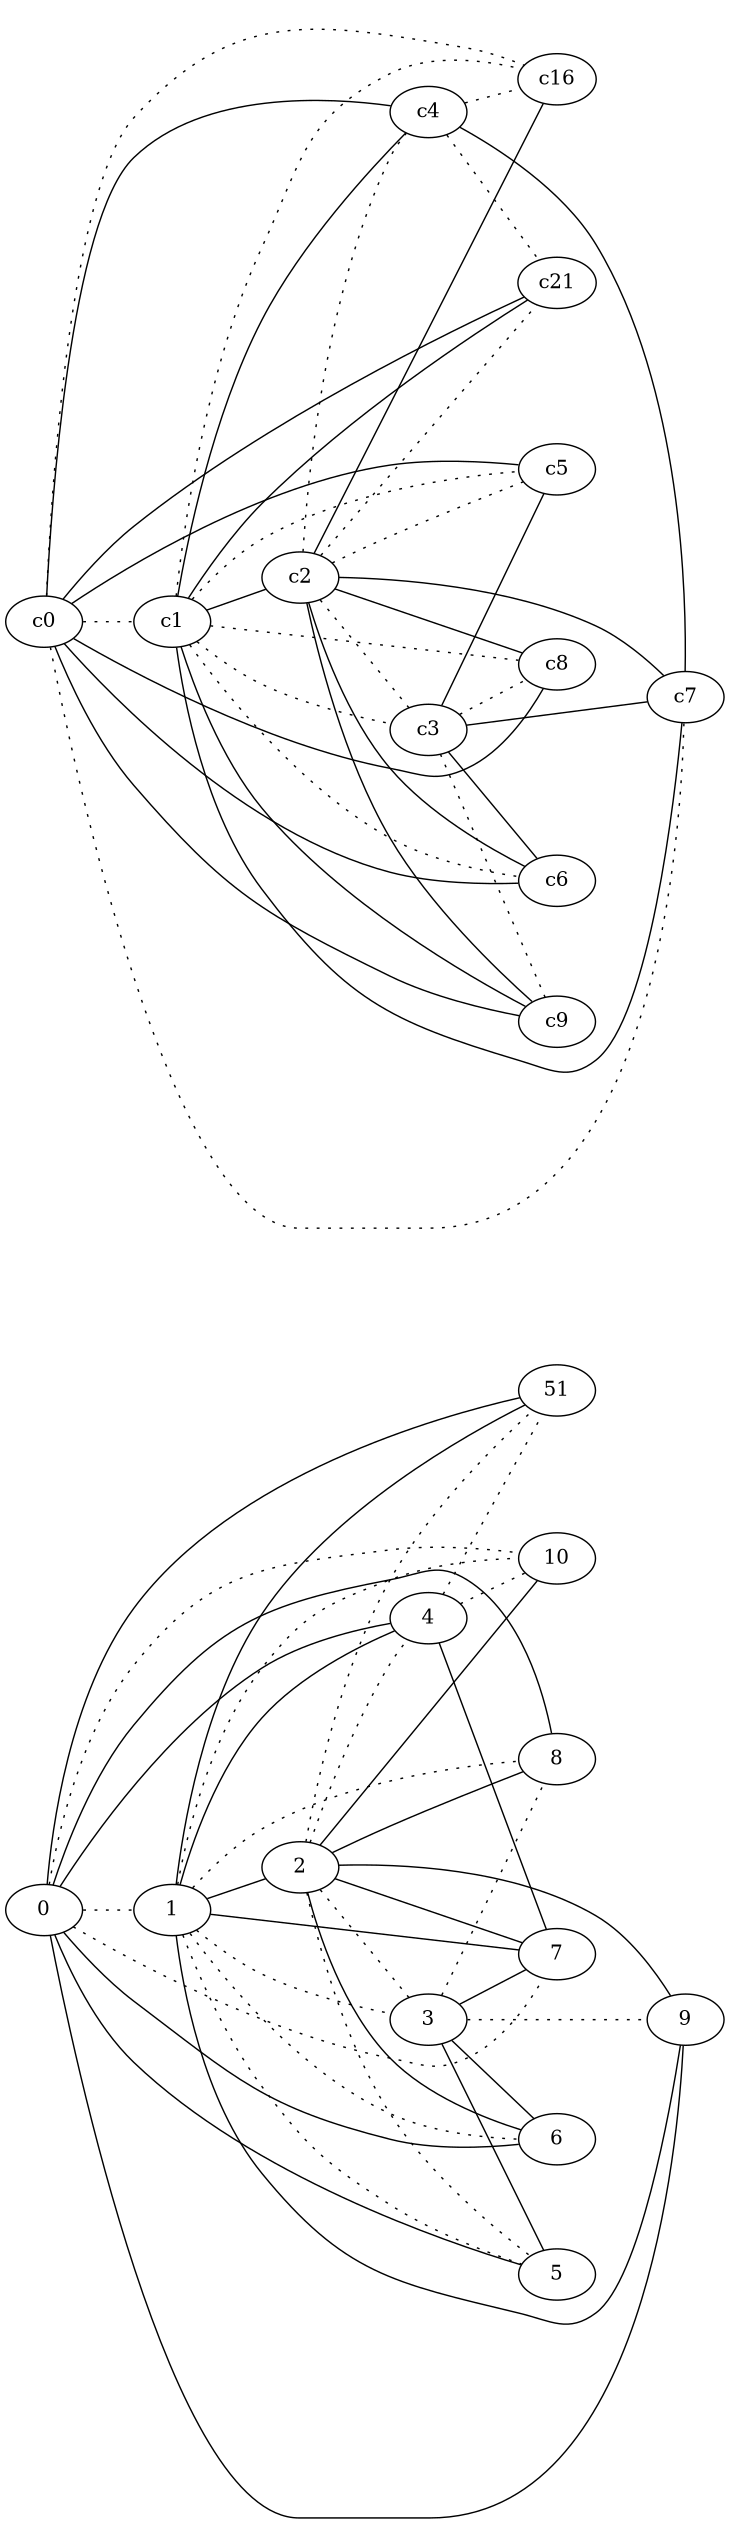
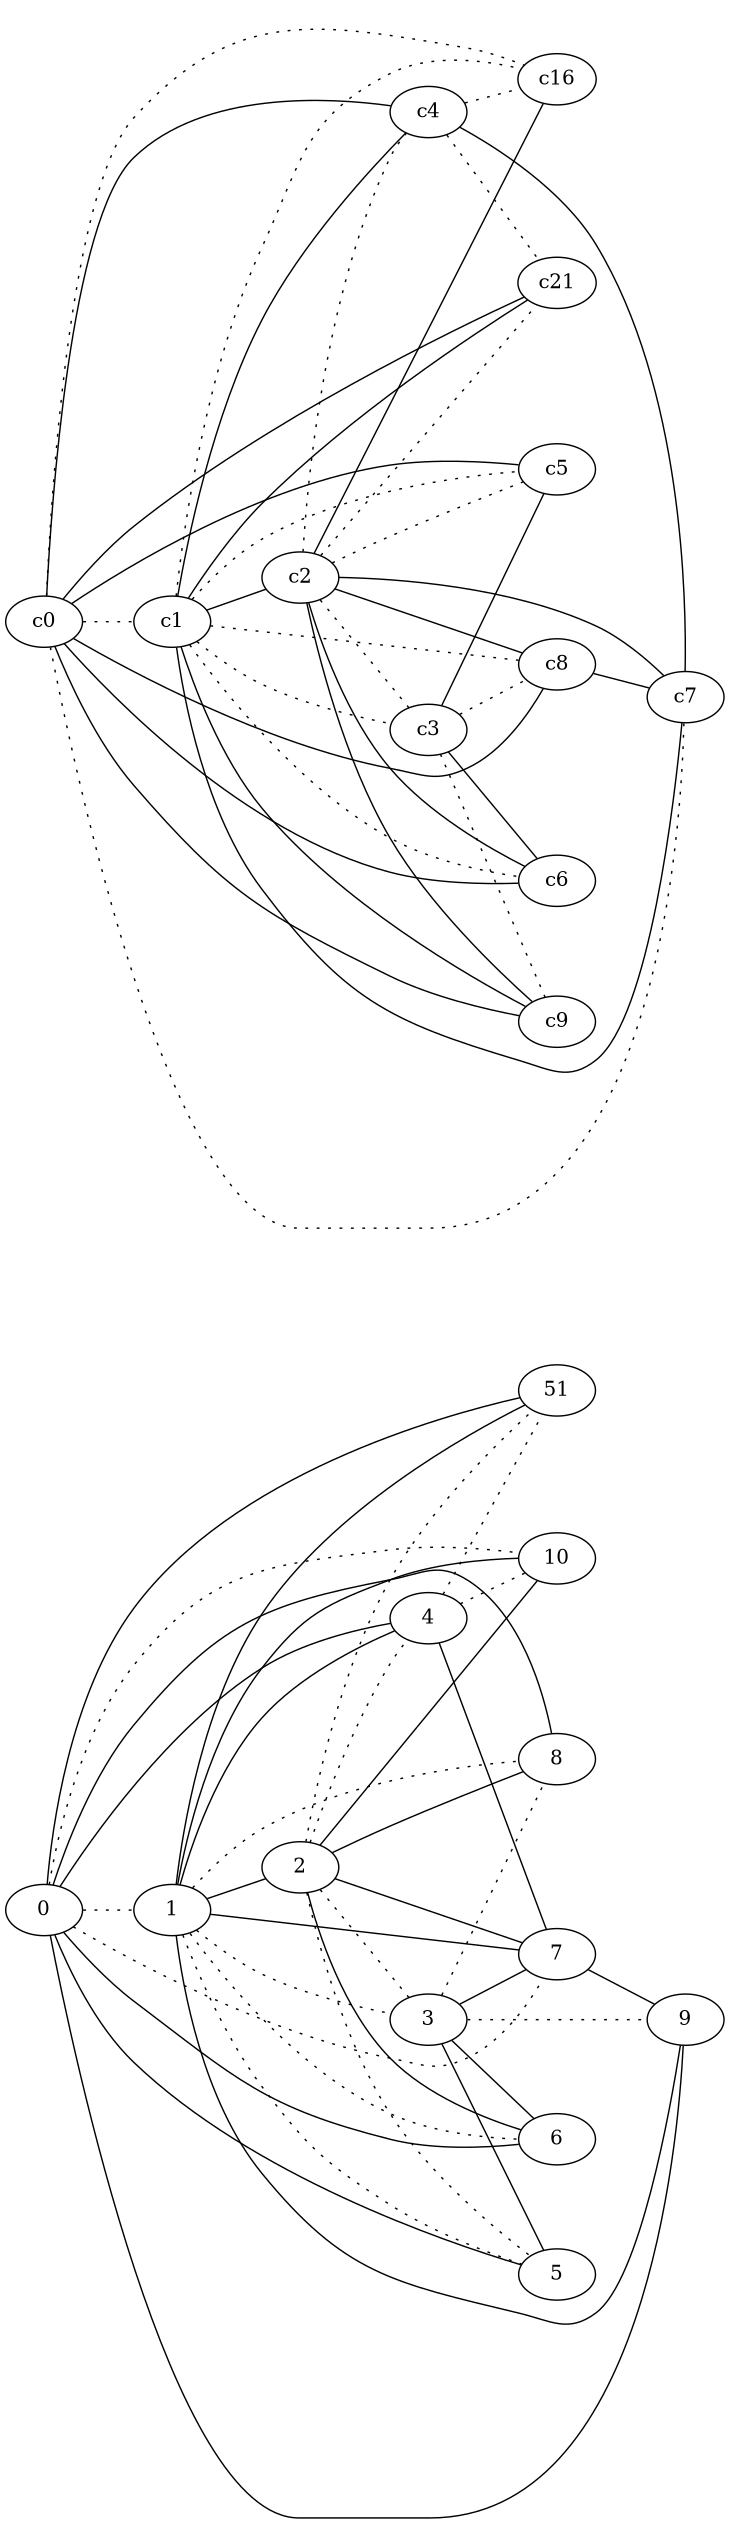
(557, 714) -> (621, 681)
(279, 1647) -> (279, 1647)
(516, 1884) -> (621, 1987)
